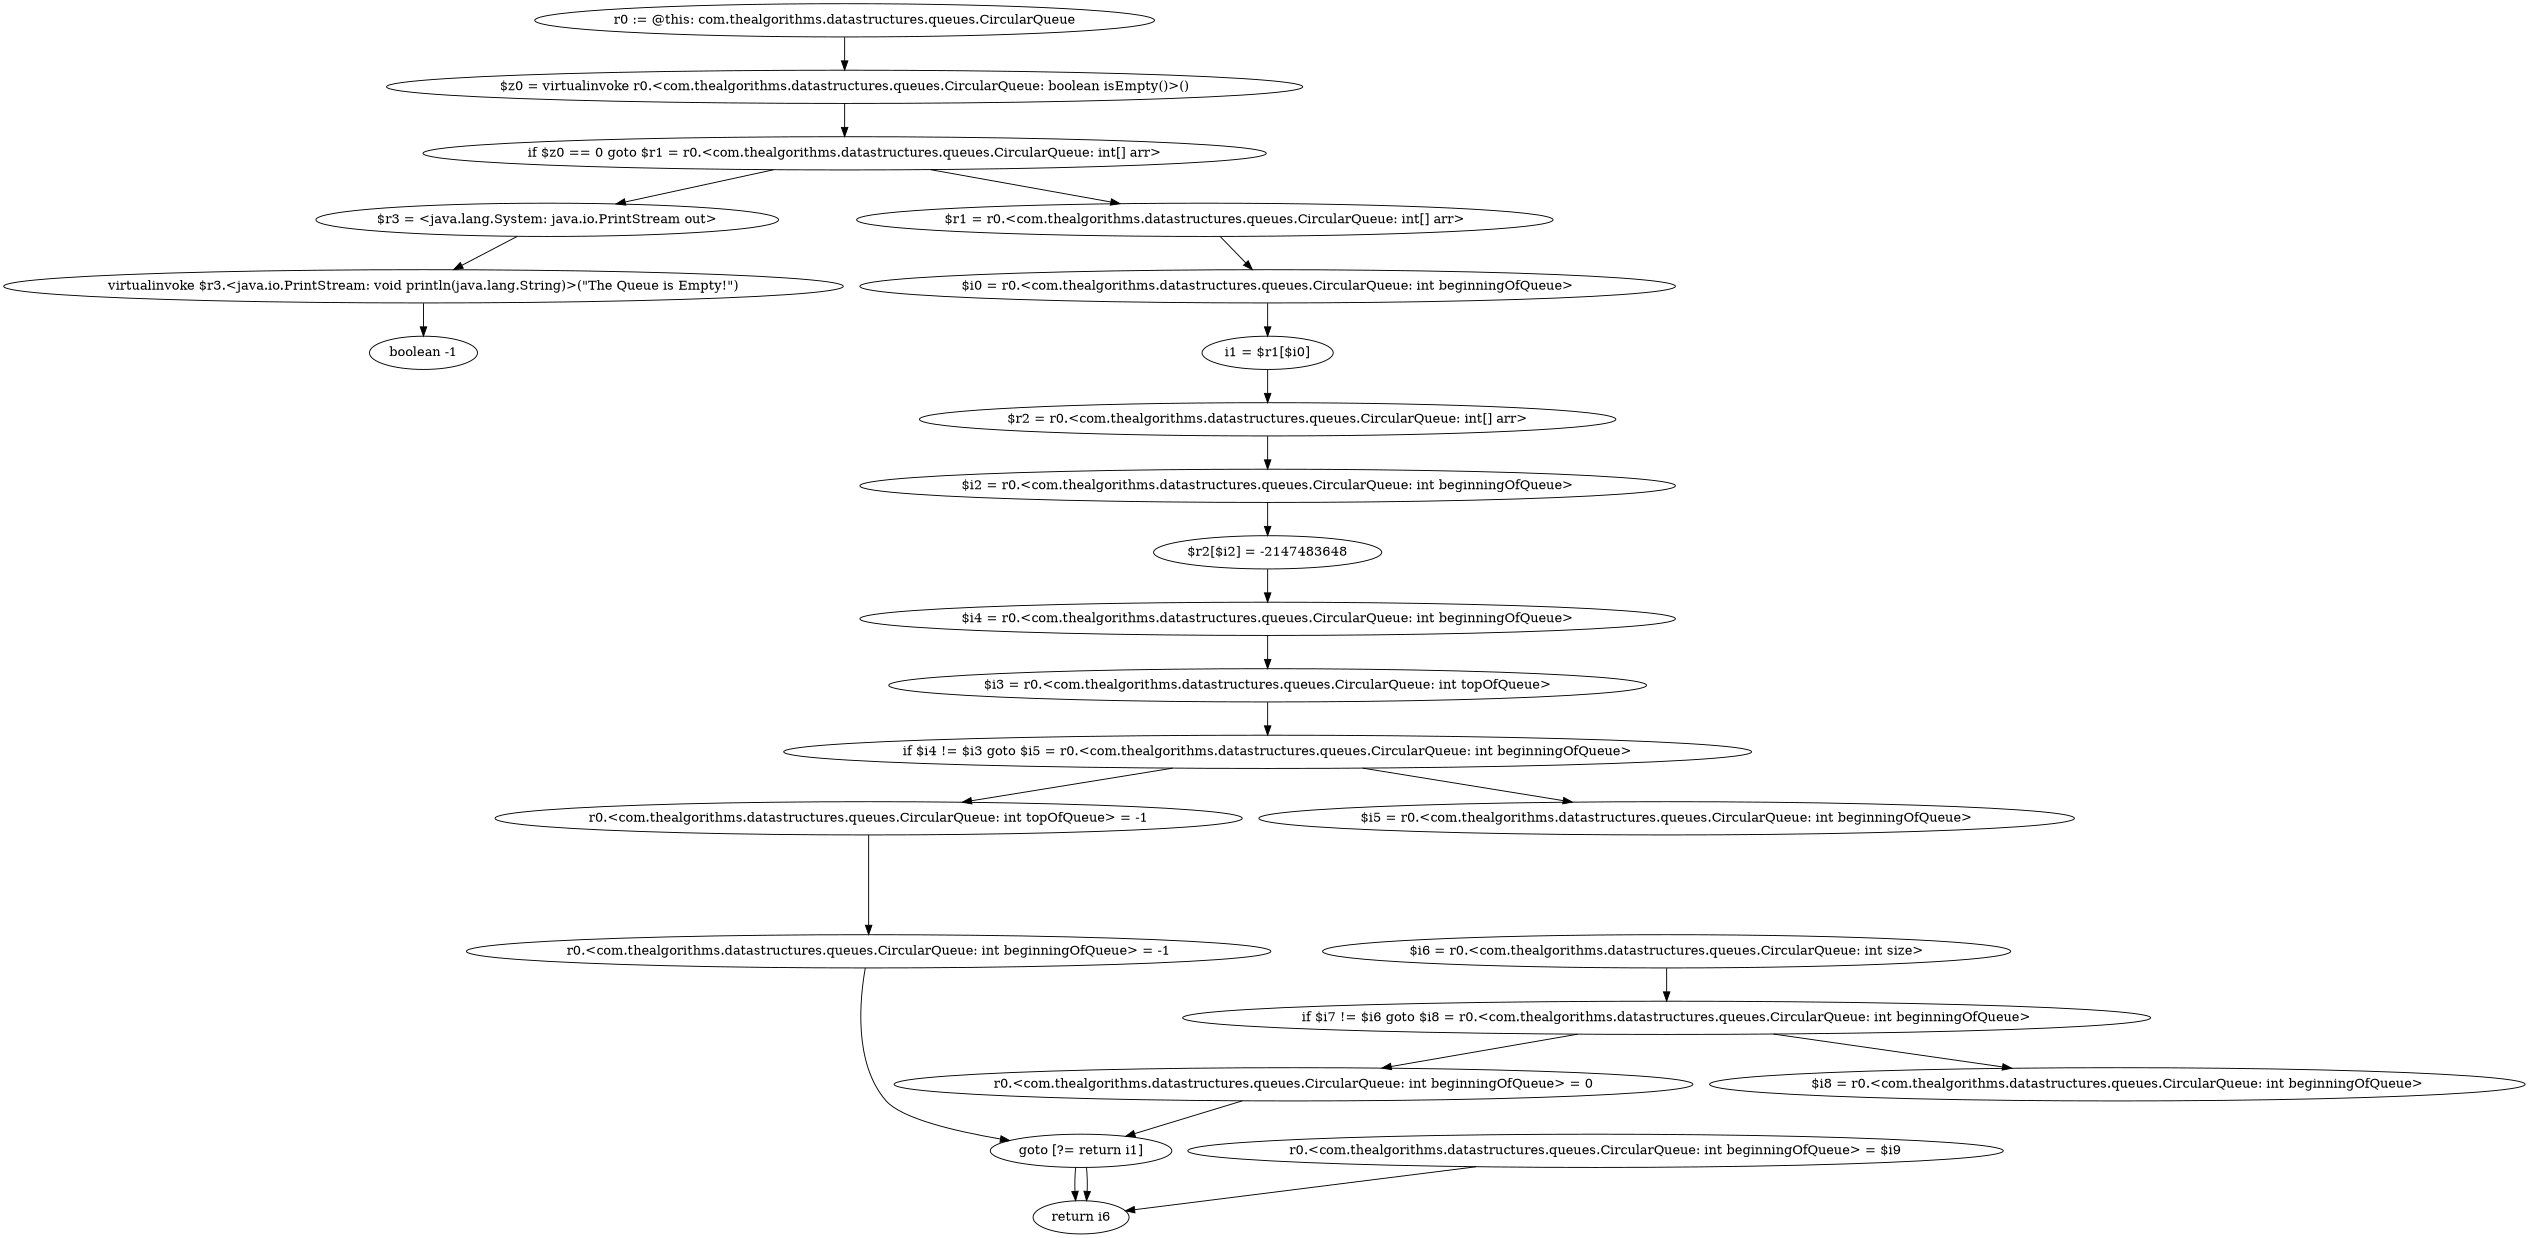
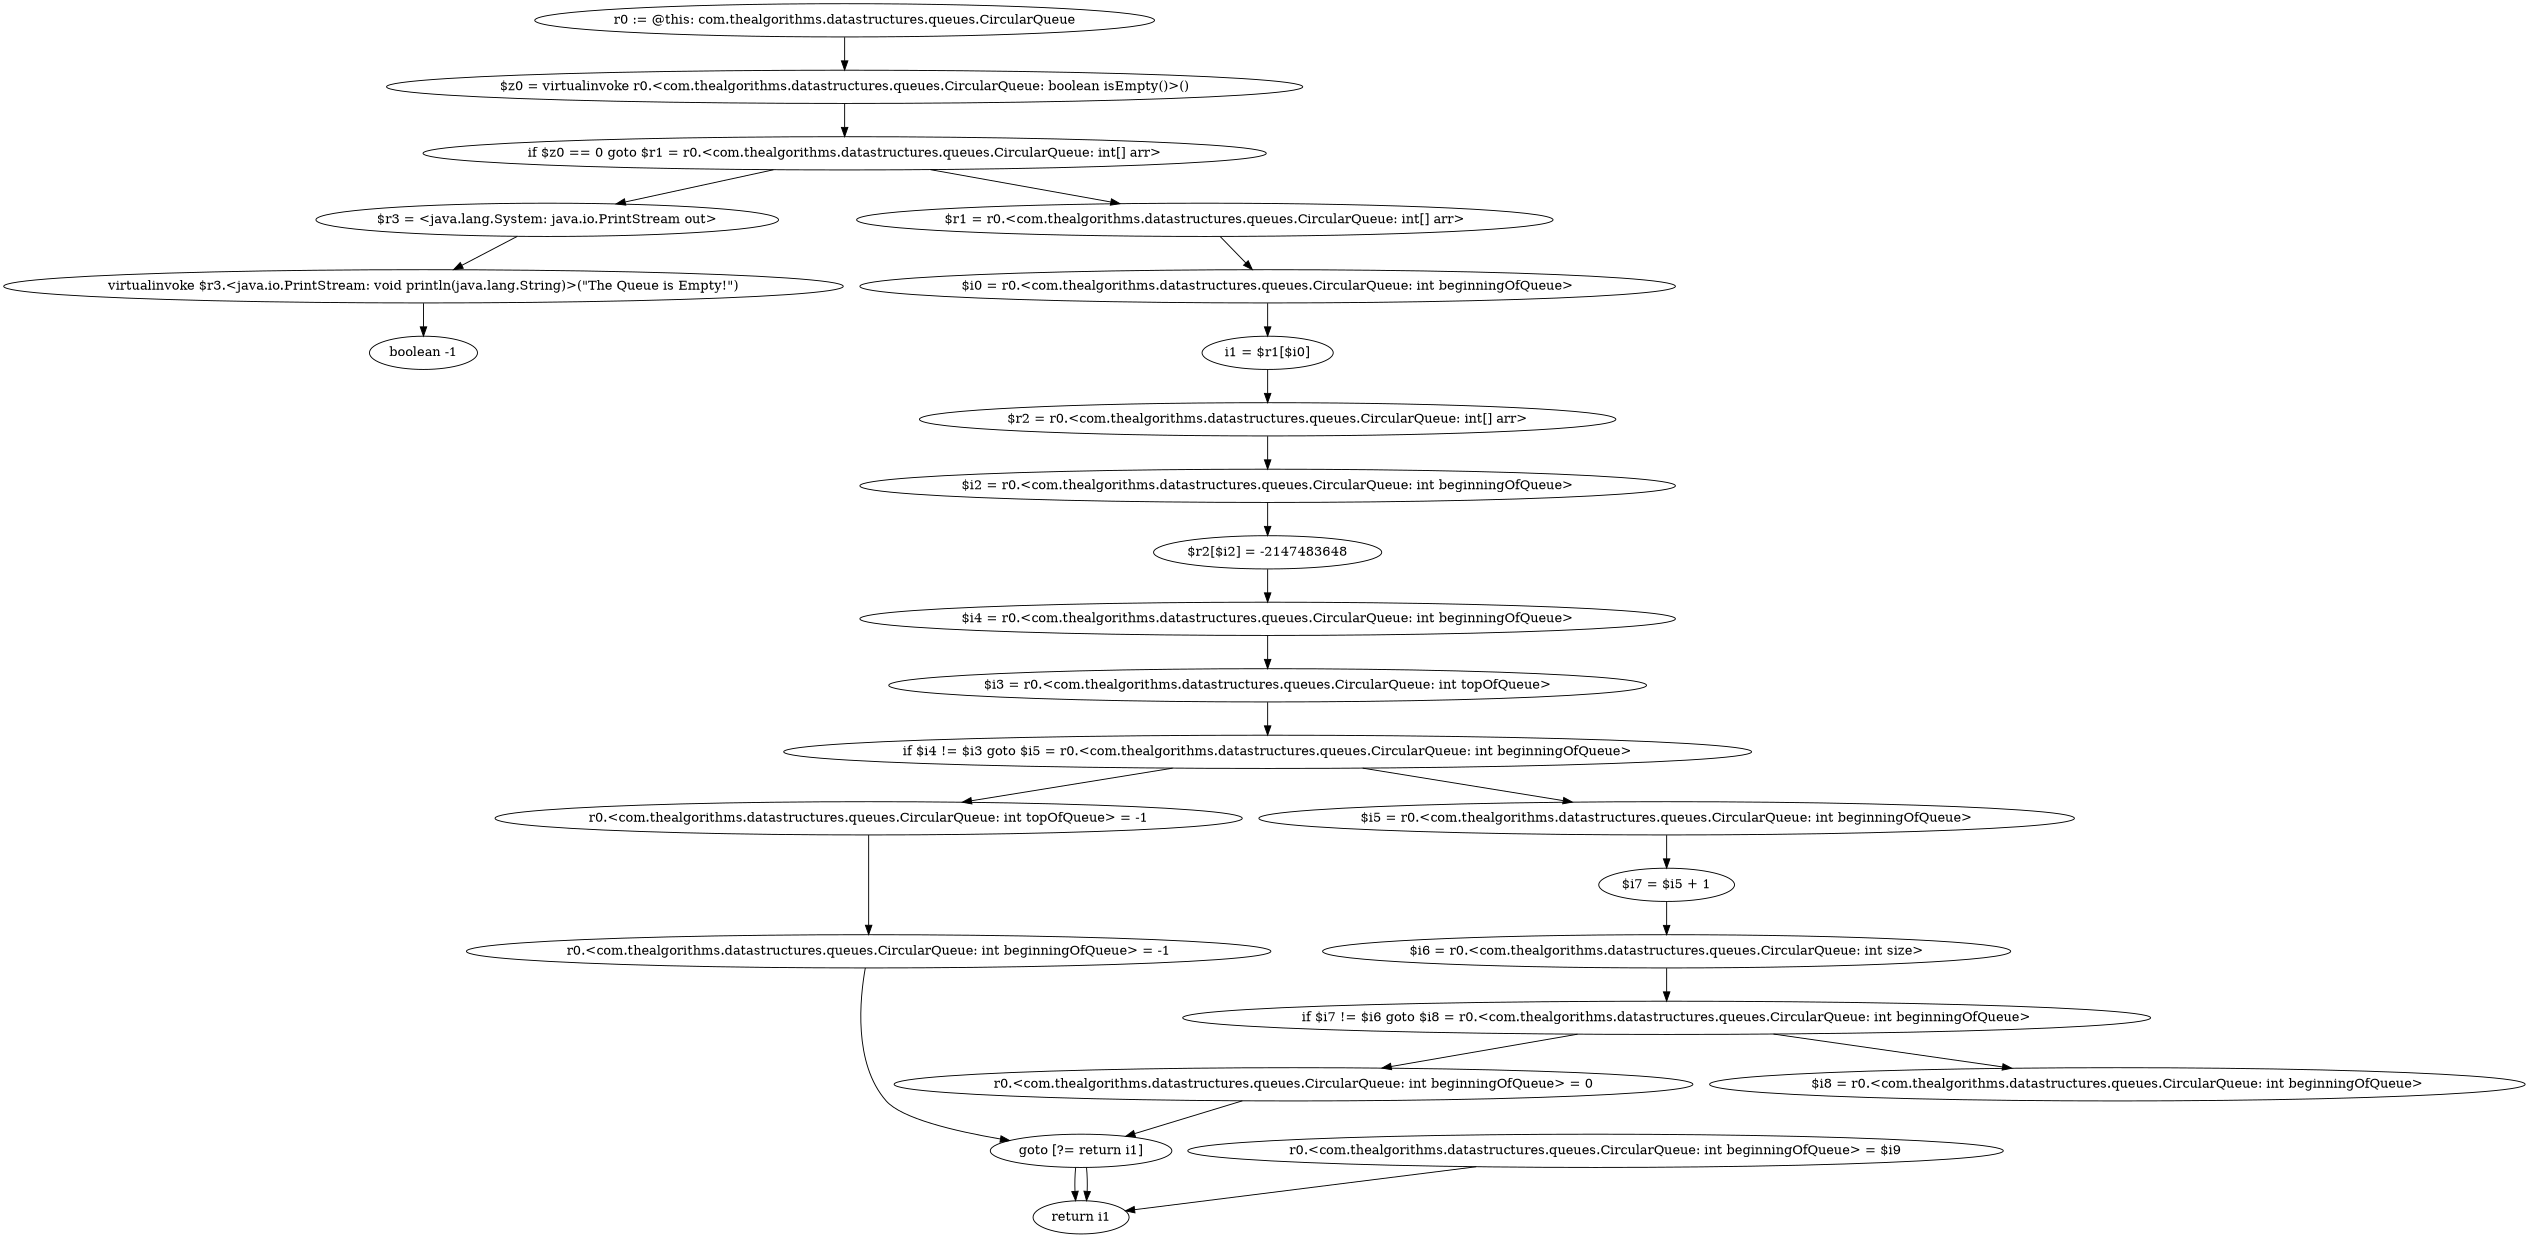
none -> (1667, 885)
(1081, 1217) -> (1081, 1217)
